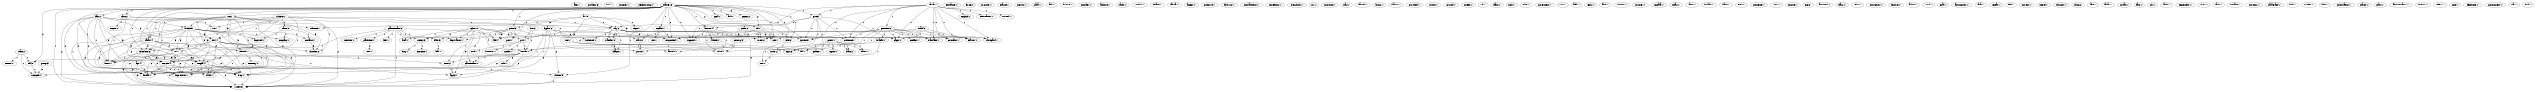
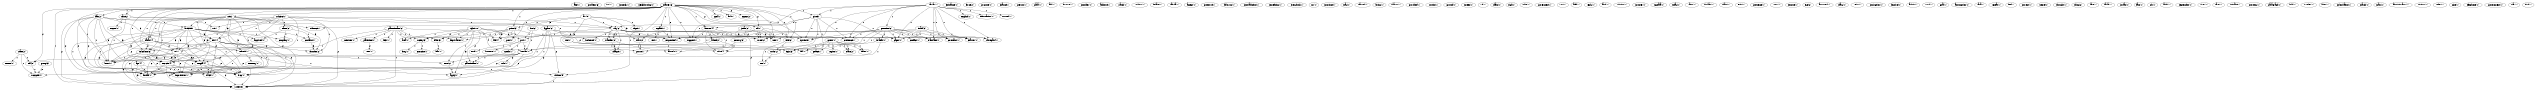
none -> (456, 34)
